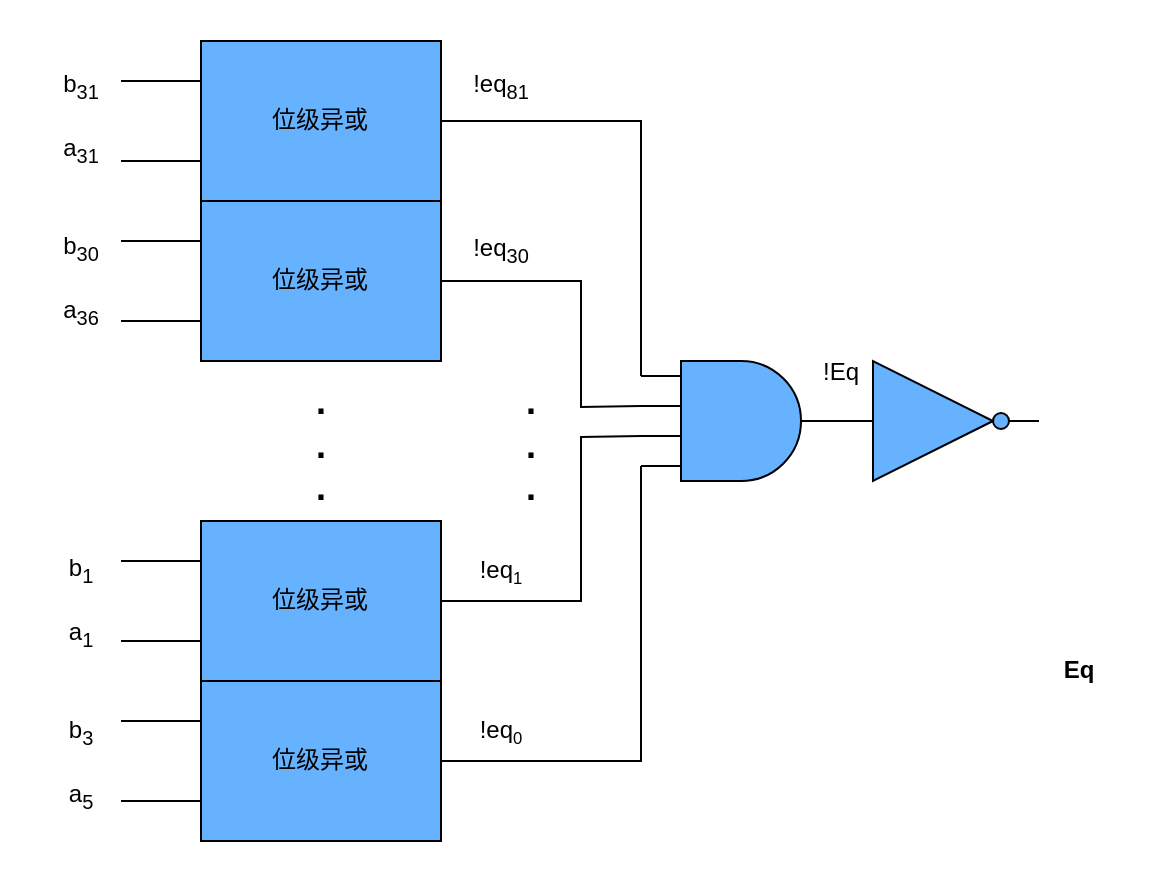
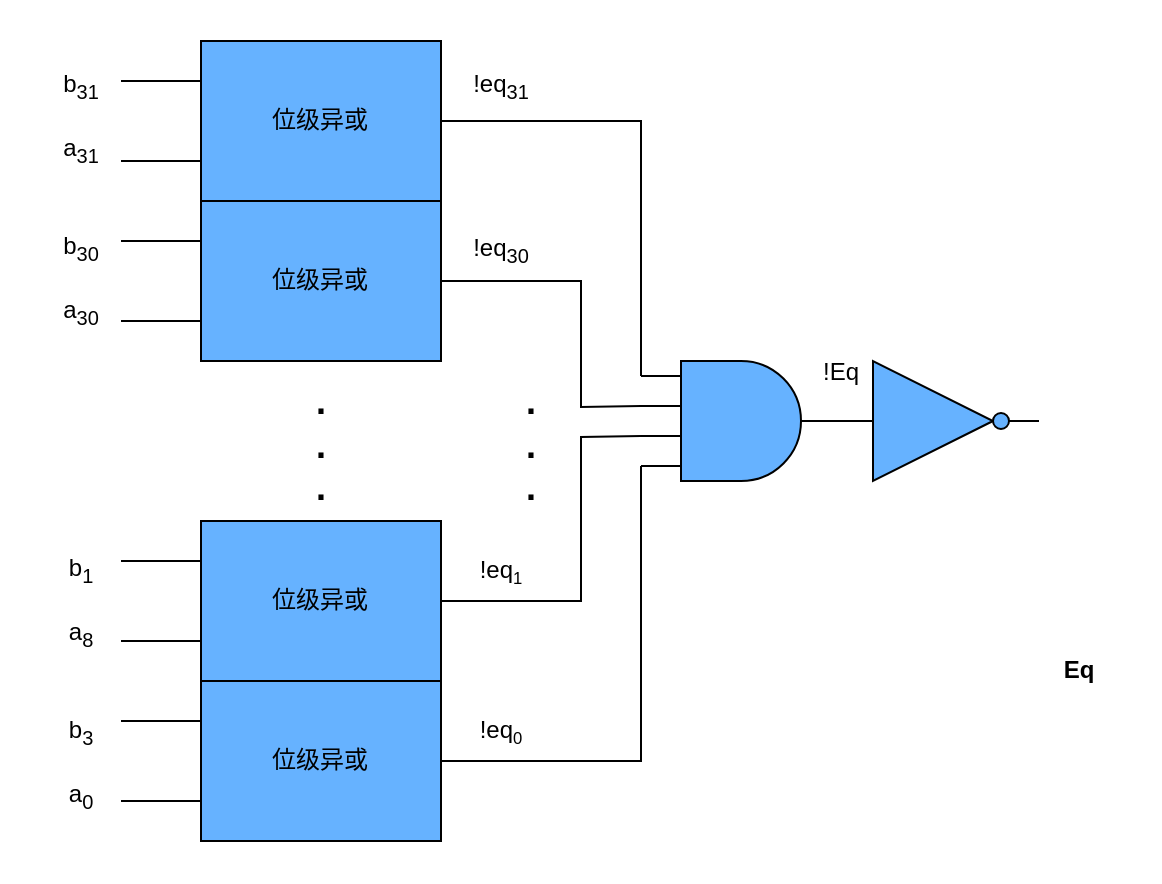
(502, 87) -> (502, 87)
(82, 313) -> (82, 313)
(82, 635) -> (82, 635)
(82, 797) -> (82, 797)
